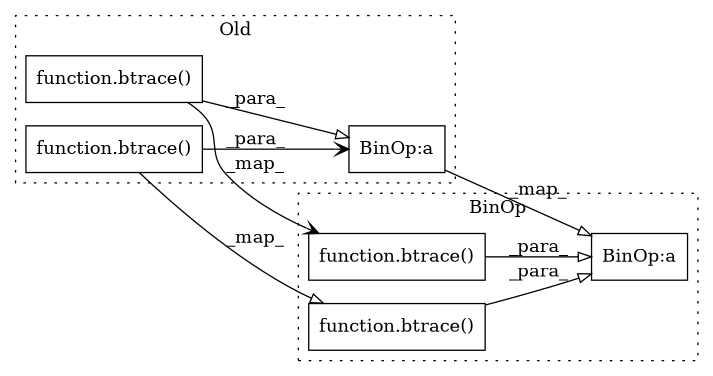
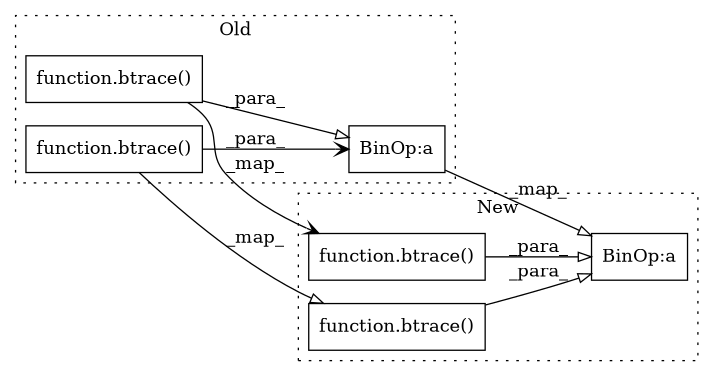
(498, 208) -> (498, 208)
